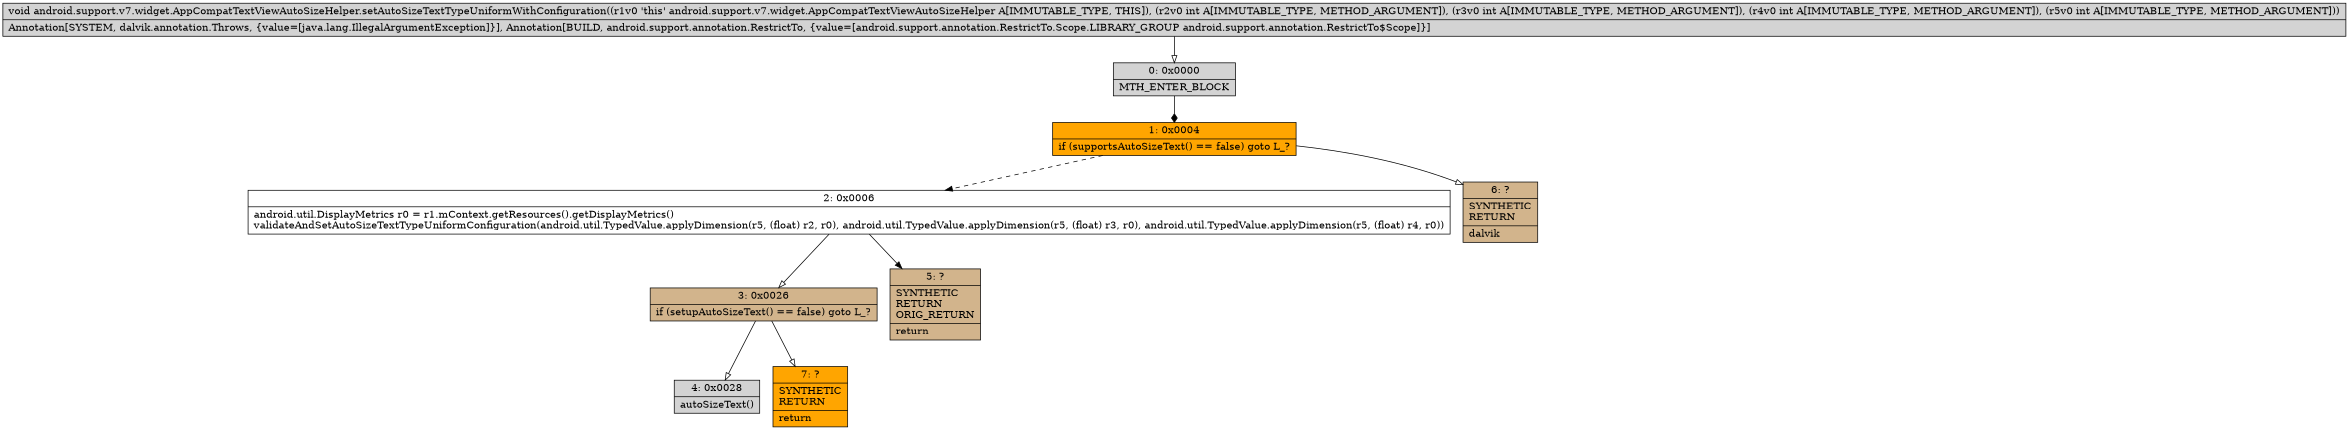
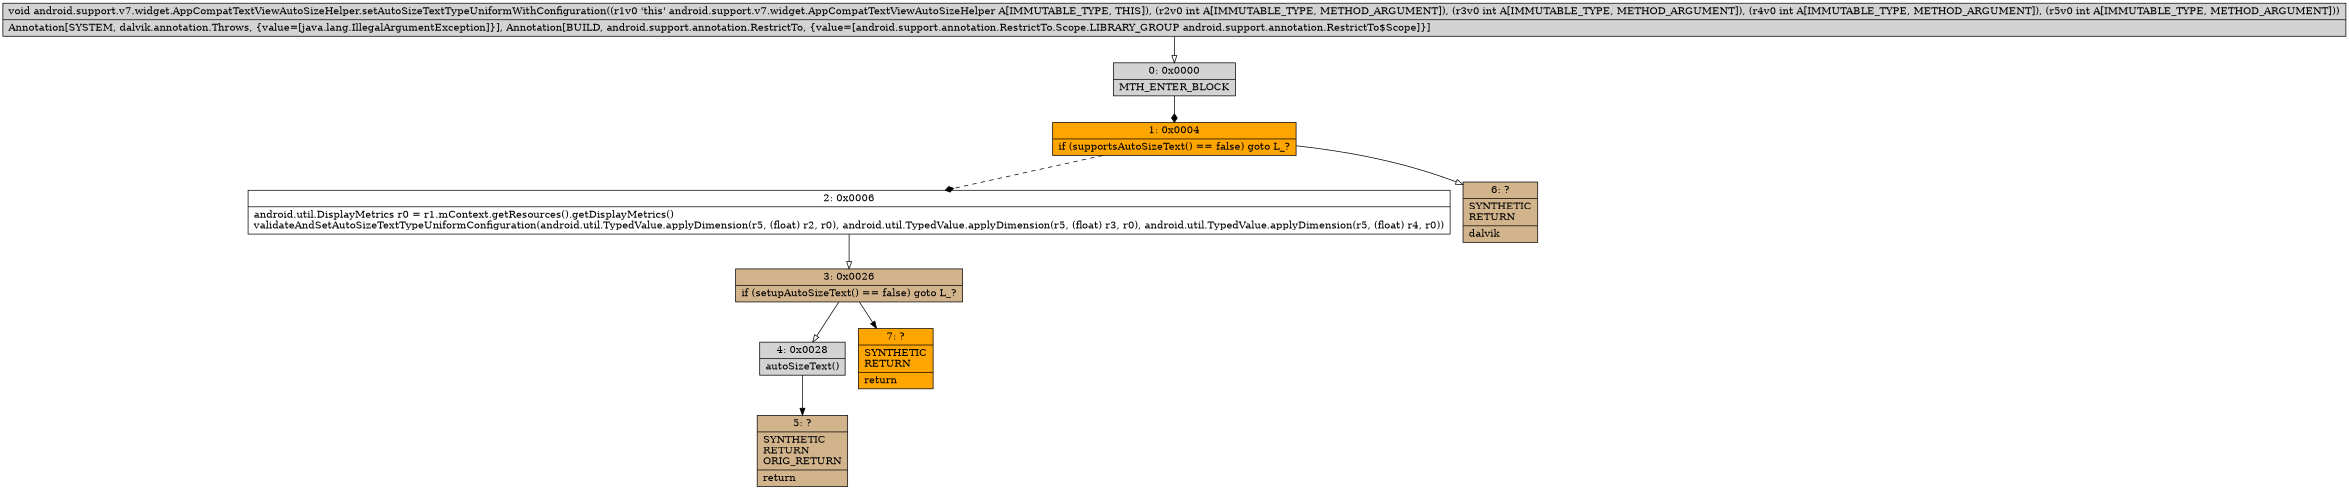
(1028, 172) -> (1028, 172)
(883, 249) -> (802, 392)
(782, 340) -> (866, 312)
